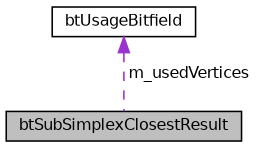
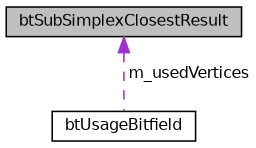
(124, 82) -> (124, 82)
